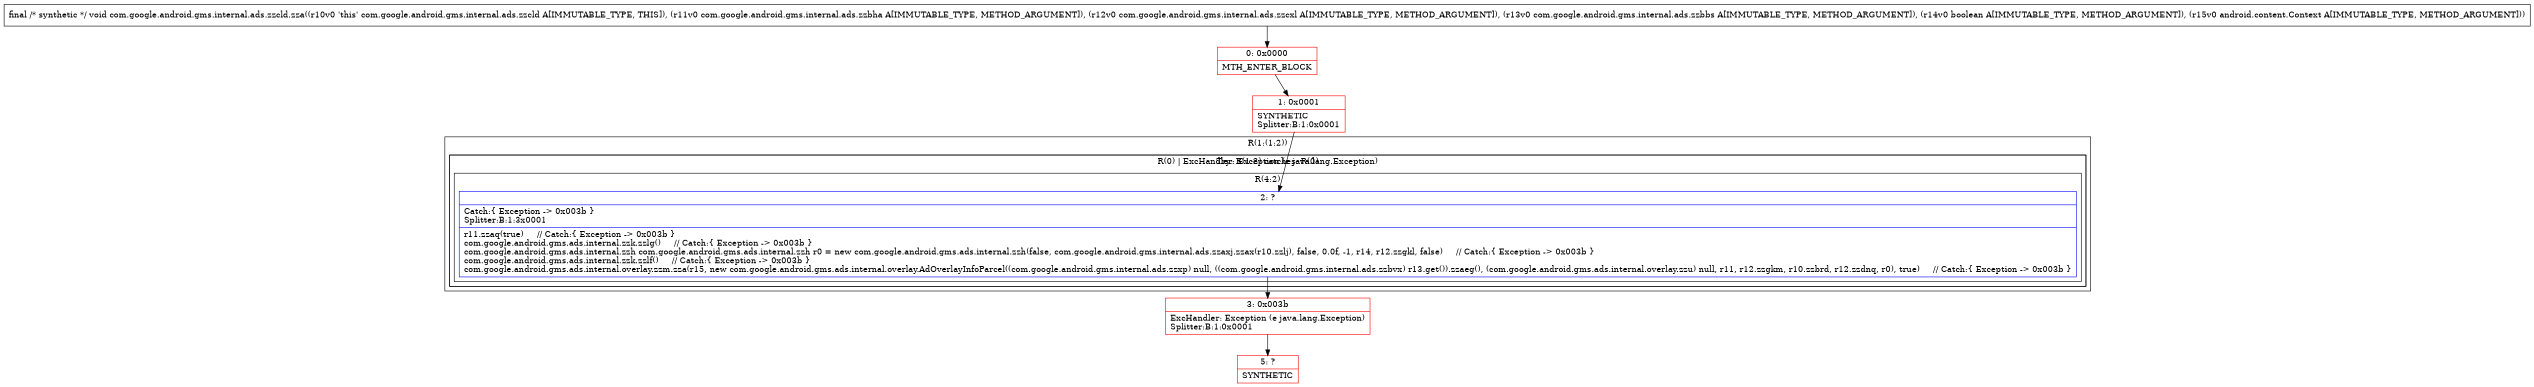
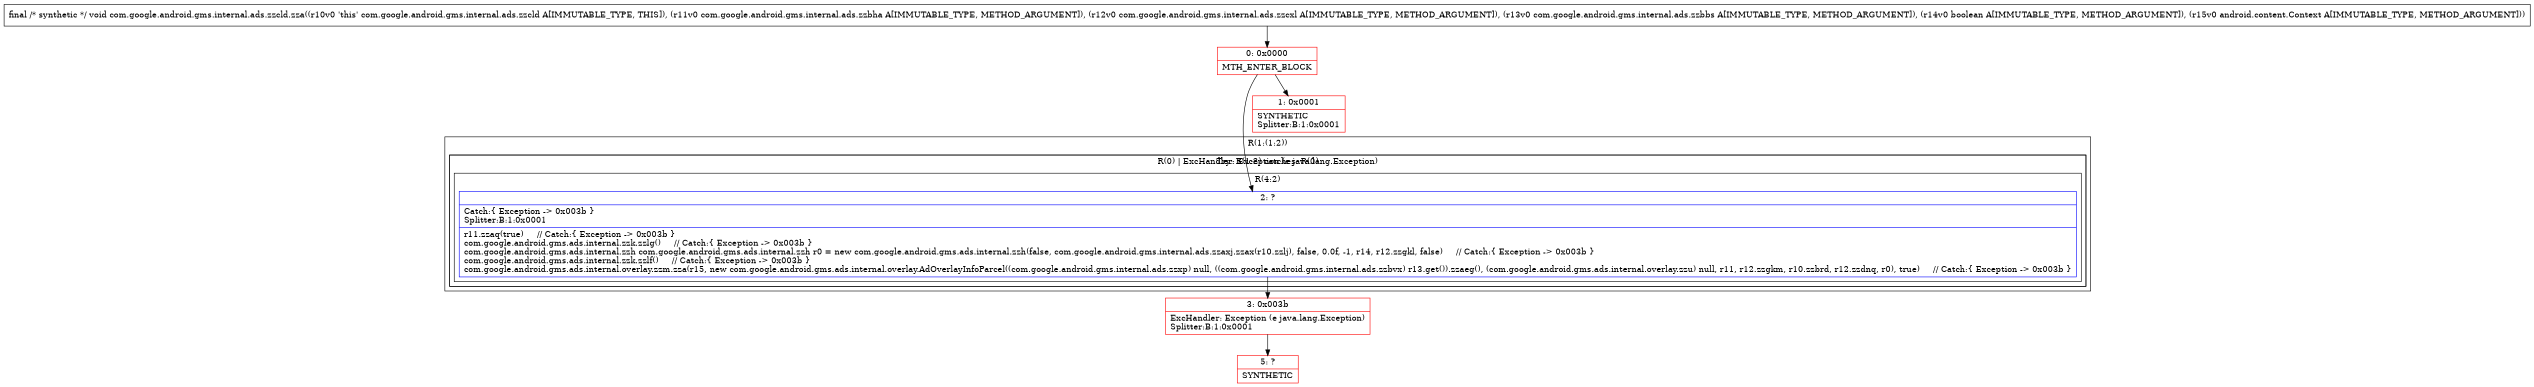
(1287, 159) -> (1243, 129)
(506, 220) -> (506, 220)
